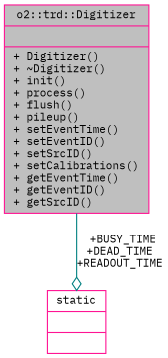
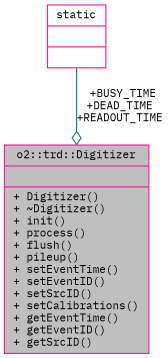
(77, 245) -> (77, 100)
